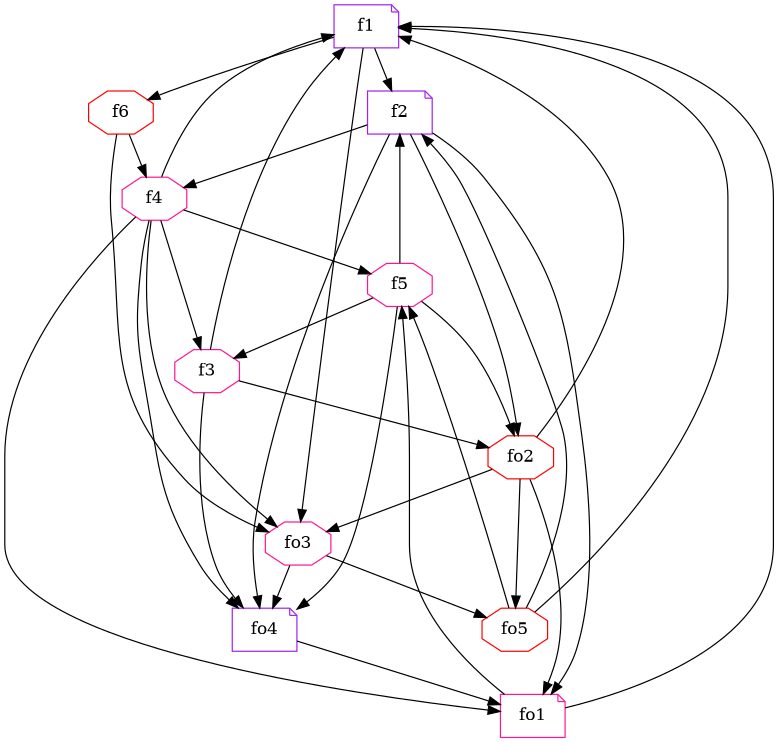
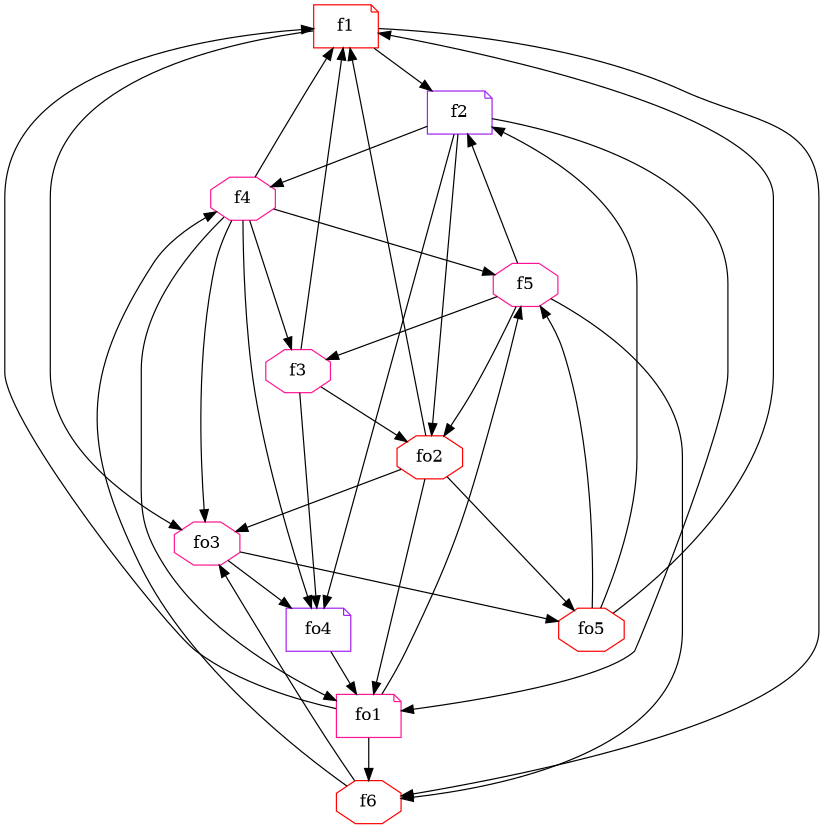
(366, 26) -> (346, 26)
(372, 463) -> (682, 608)
none -> (369, 753)
